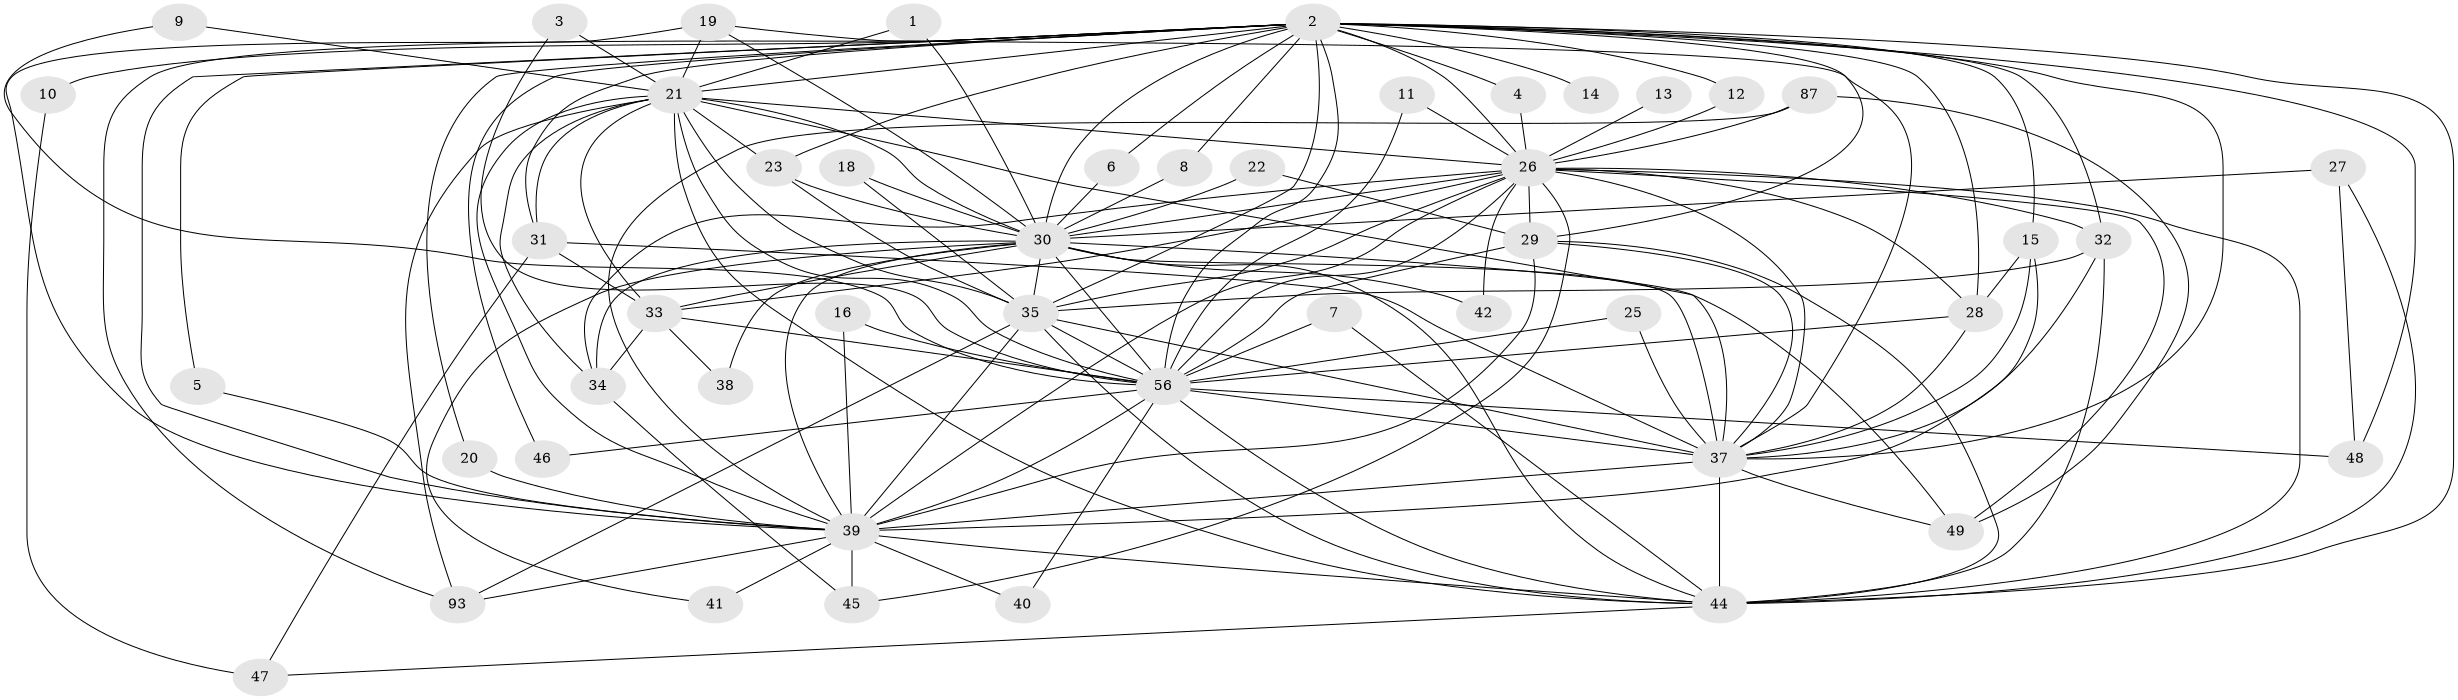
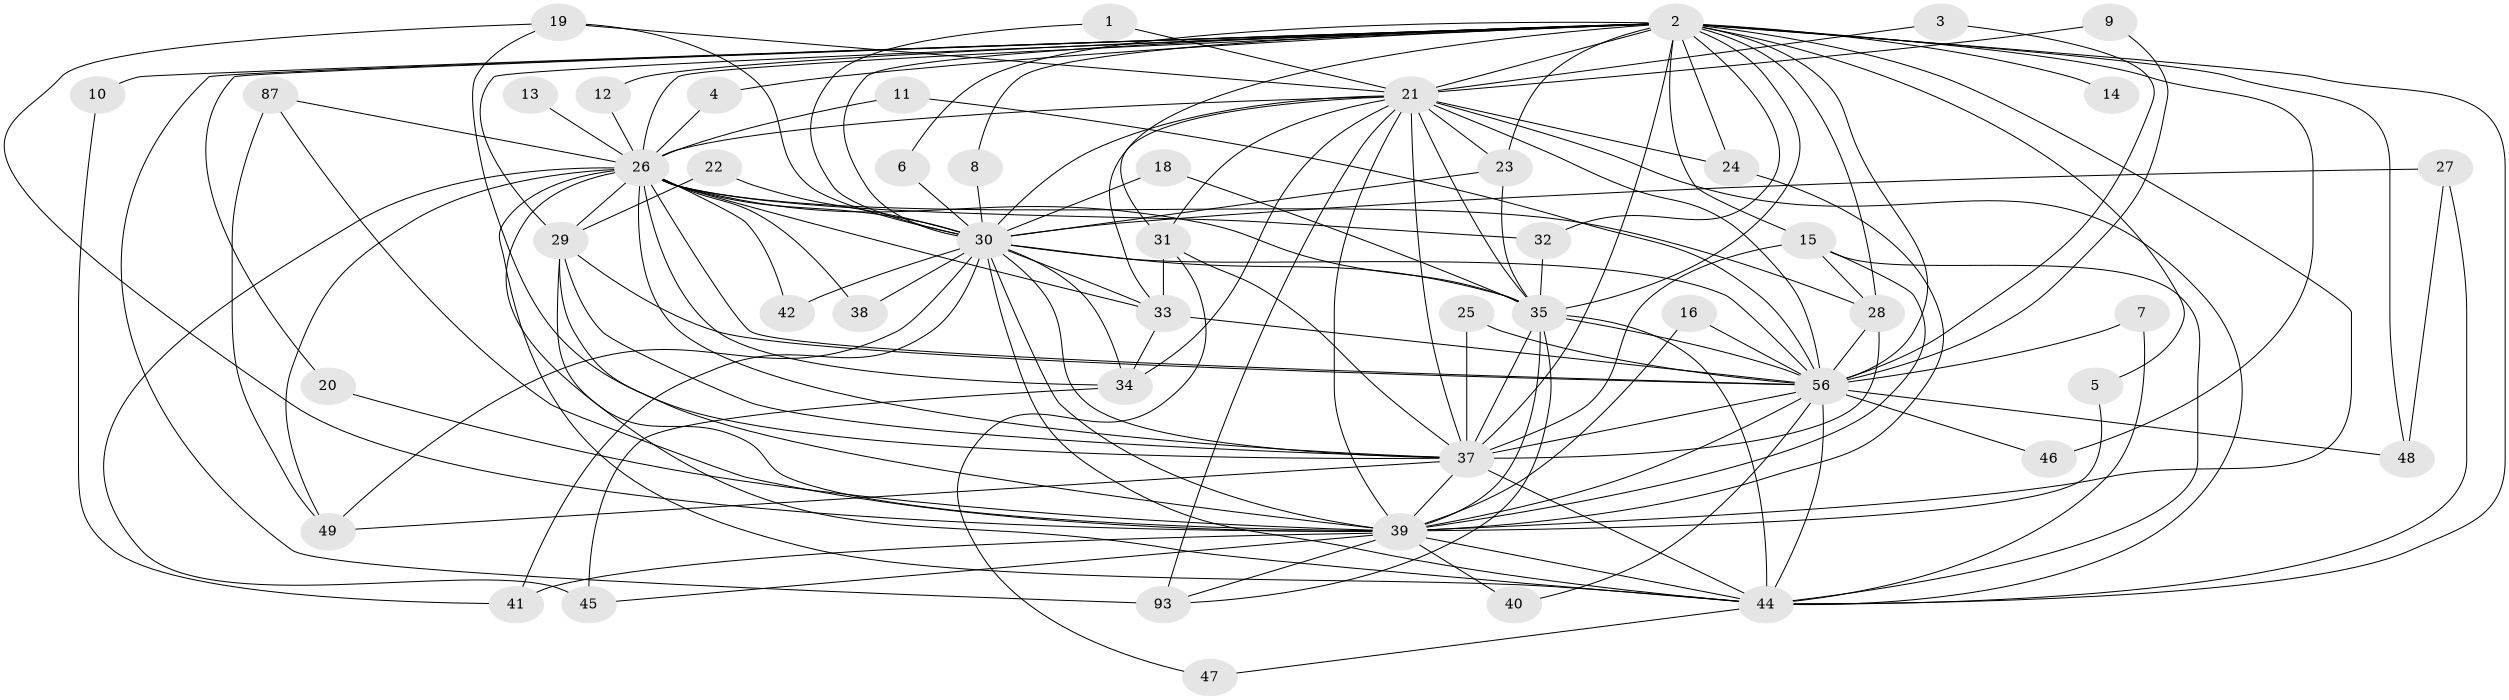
none -> (1732, 168)
(690, 350) -> (767, 220)
(1874, 442) -> none
(27, 457) -> (90, 526)
(2024, 534) -> (2198, 419)
